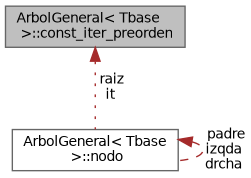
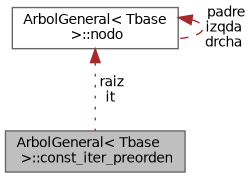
(95, 95) -> (95, 97)
